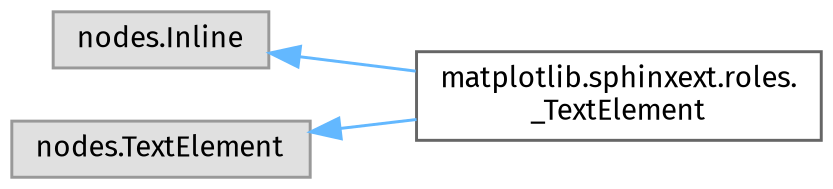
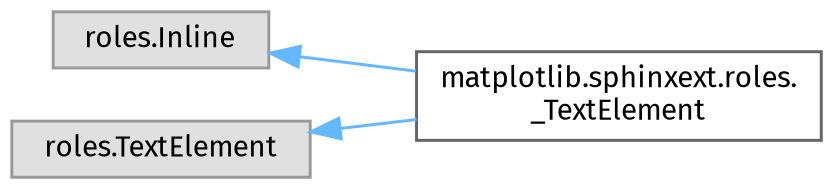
(161, 40) -> (161, 40)
(161, 149) -> (161, 149)
